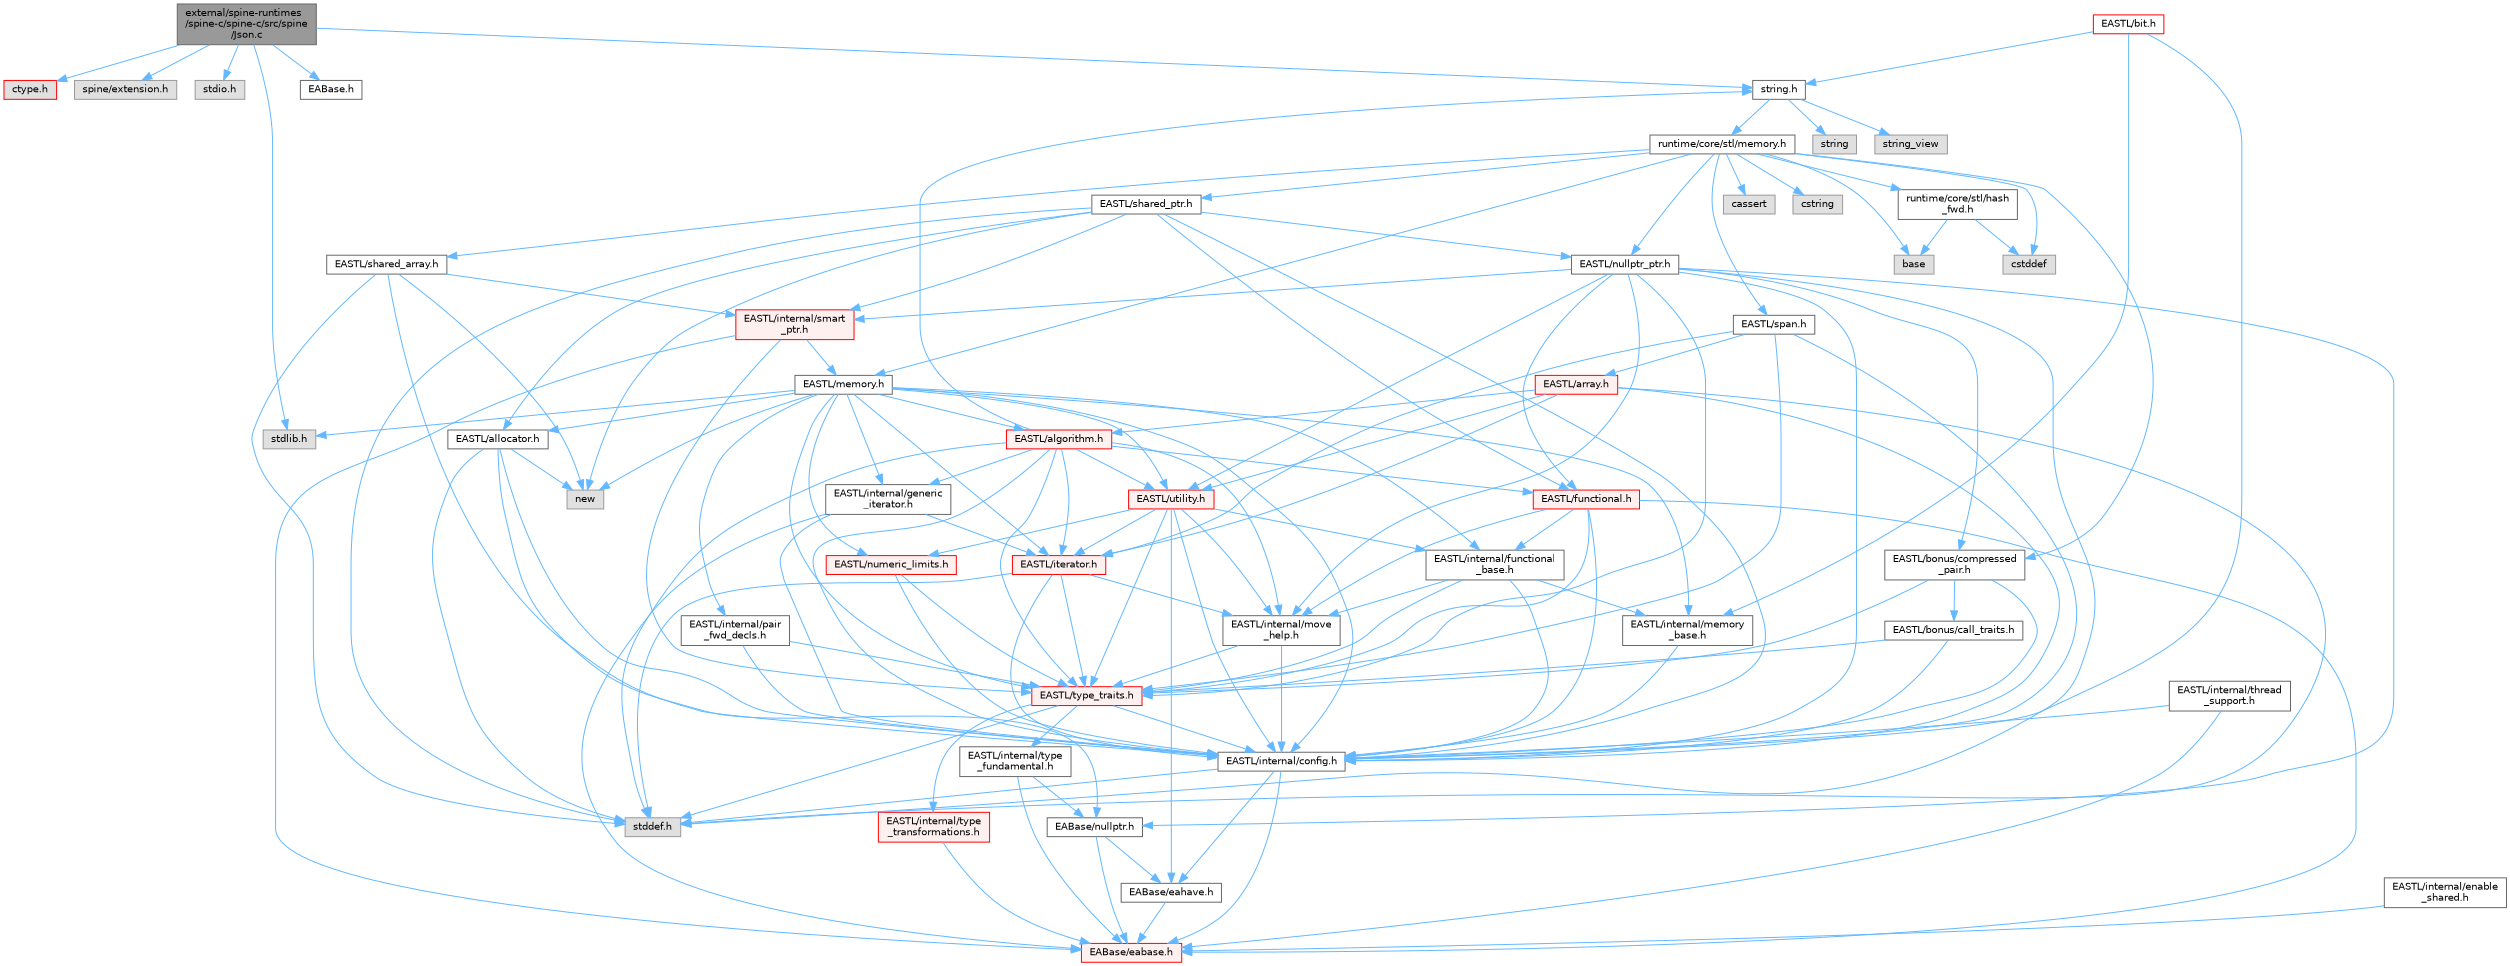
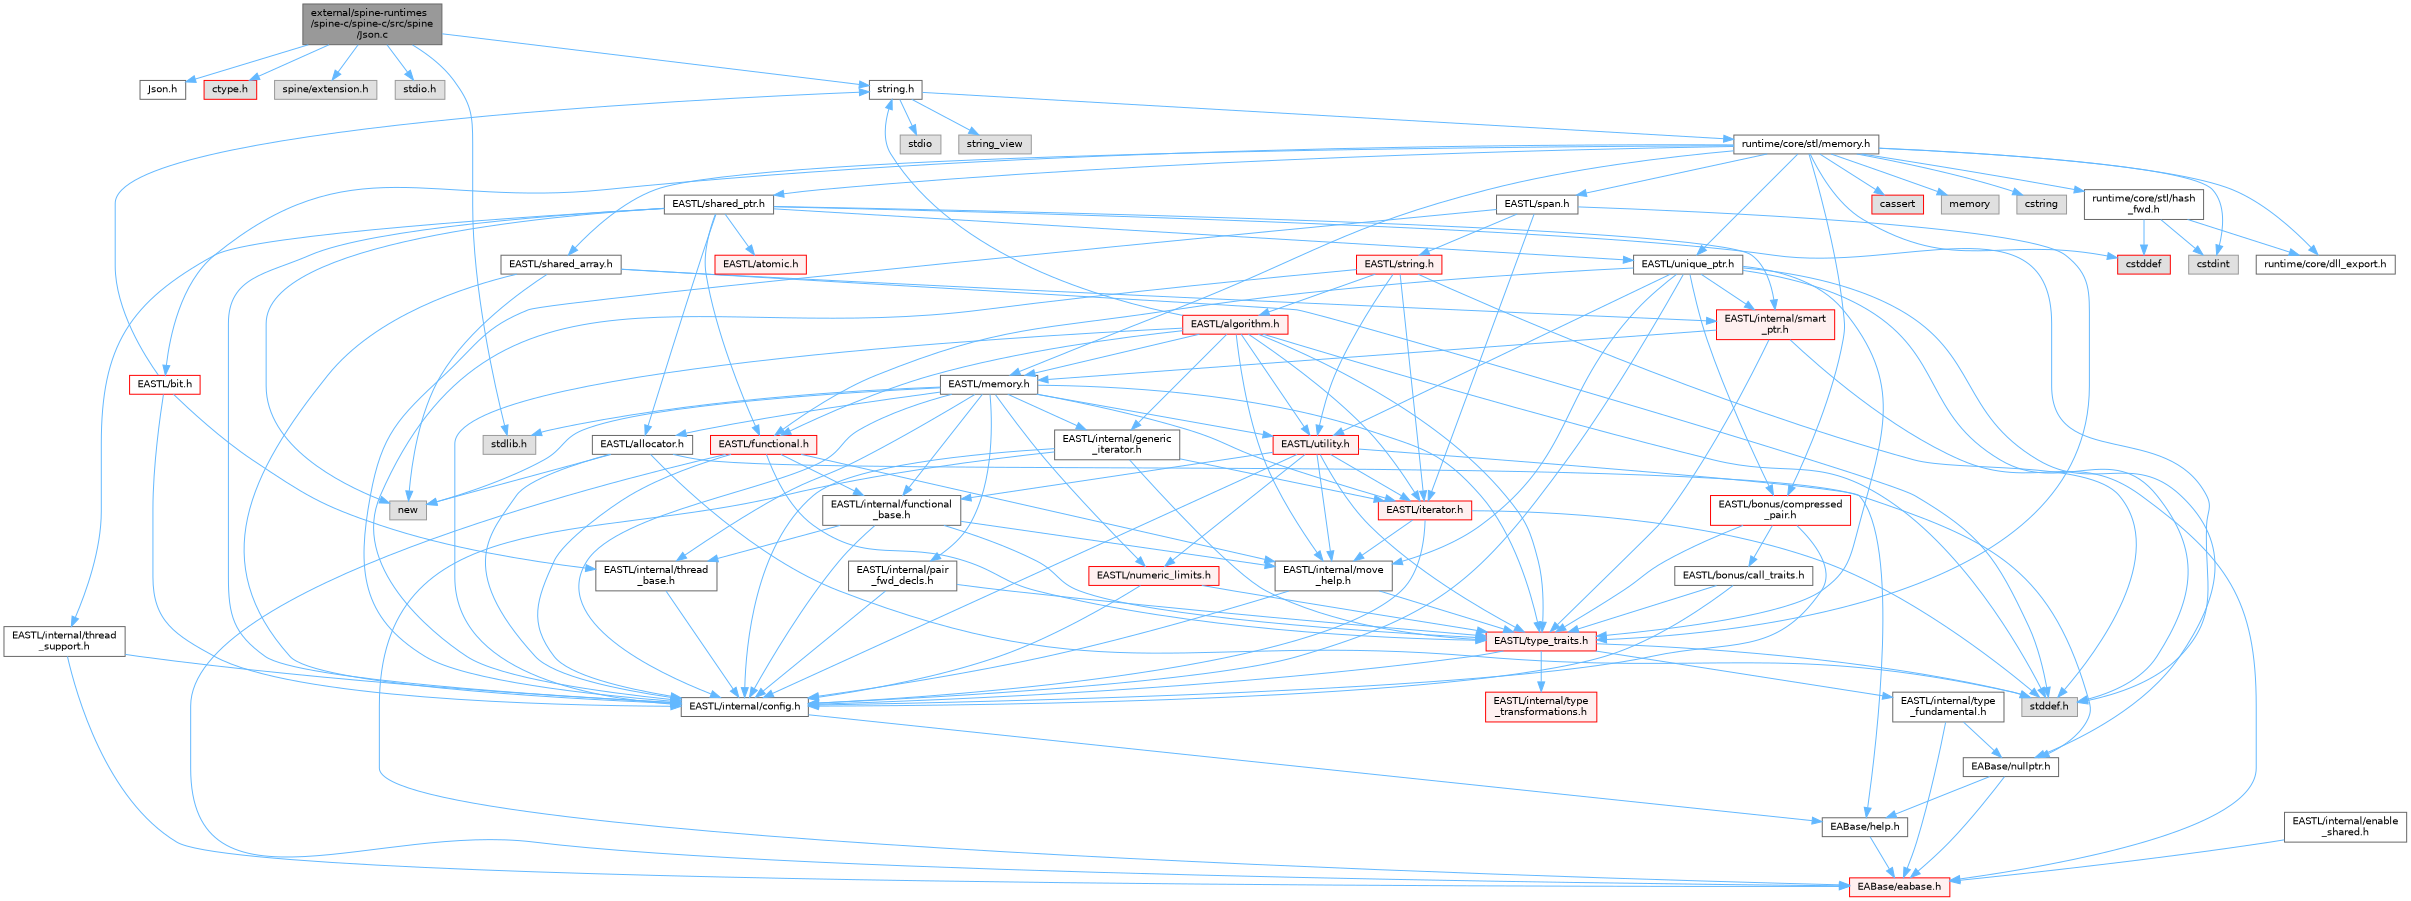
(331, 90) -> (163, 90)
(1835, 144) -> (921, 144)
none -> (615, 189)
(1749, 205) -> (1898, 205)
none -> (1970, 205)
none -> (234, 249)
none -> (761, 265)
(1625, 265) -> (1688, 265)
(1914, 265) -> (2214, 265)
(2029, 265) -> (2144, 265)
none -> (2326, 265)
(1576, 385) -> (1399, 265)
(946, 411) -> (1117, 354)
(1955, 565) -> (1781, 510)
(1072, 626) -> (1260, 587)
(1688, 631) -> (656, 576)
(954, 796) -> none
(1254, 873) -> none
(1171, 893) -> (1865, 827)
(1001, 906) -> none
